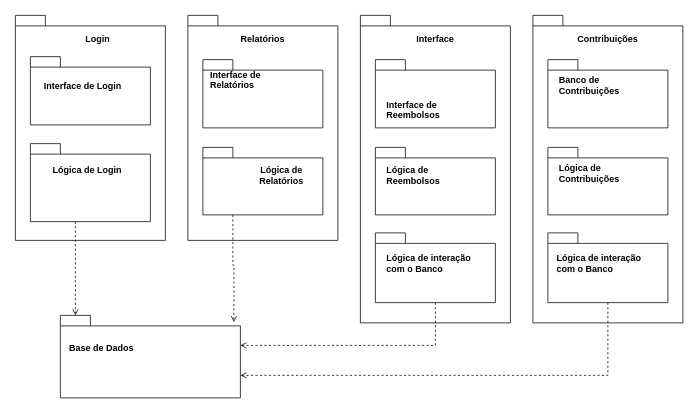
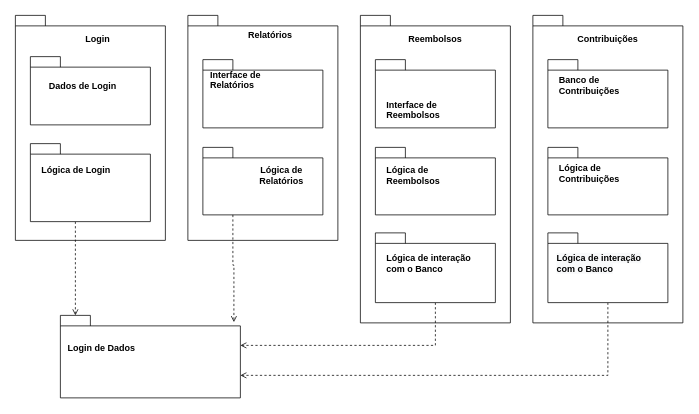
(263, 39) -> (270, 35)
(435, 39) -> (435, 39)
(83, 86) -> (83, 86)
(87, 169) -> (76, 169)
(101, 348) -> (101, 348)
